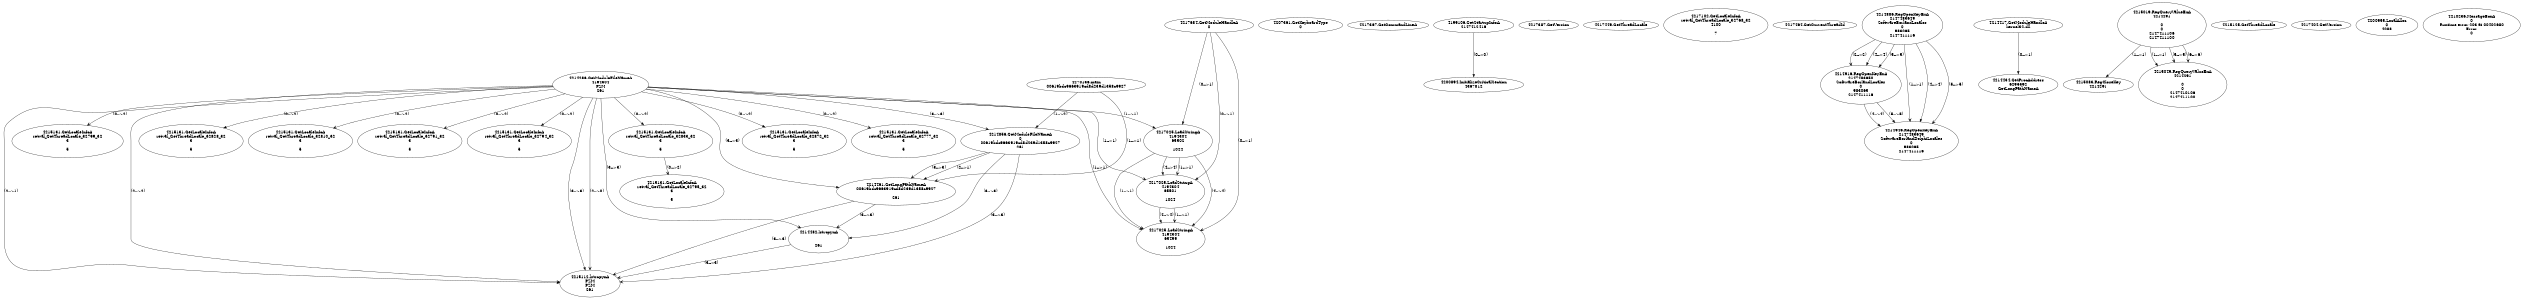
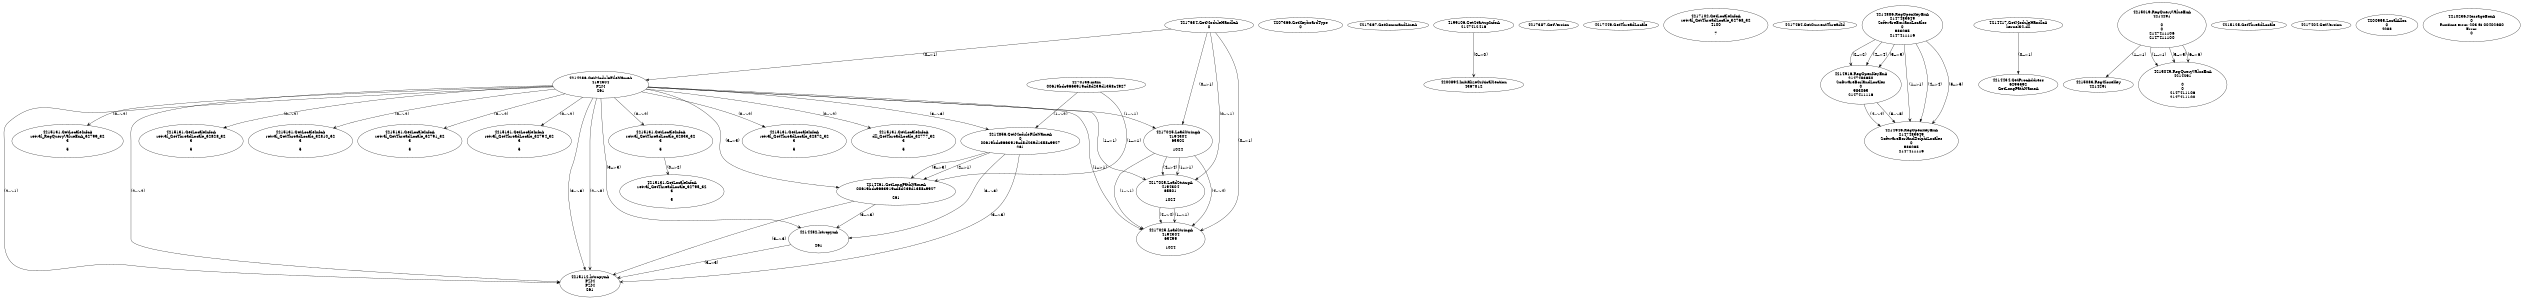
(1301, 25) -> (1301, 25)
(1474, 53) -> (1474, 53)
none -> (910, 54)
(1086, 85) -> (1086, 85)
(2183, 85) -> (2183, 85)
(628, 110) -> (628, 110)
(68, 141) -> (68, 141)
(904, 141) -> (904, 141)
